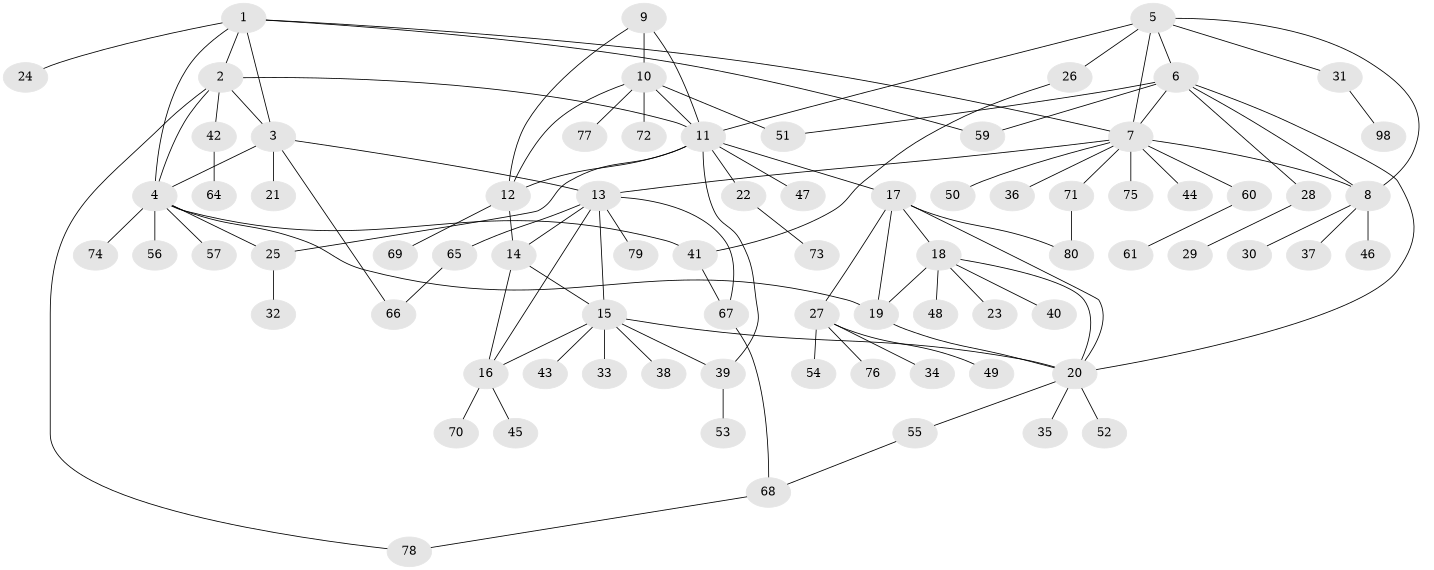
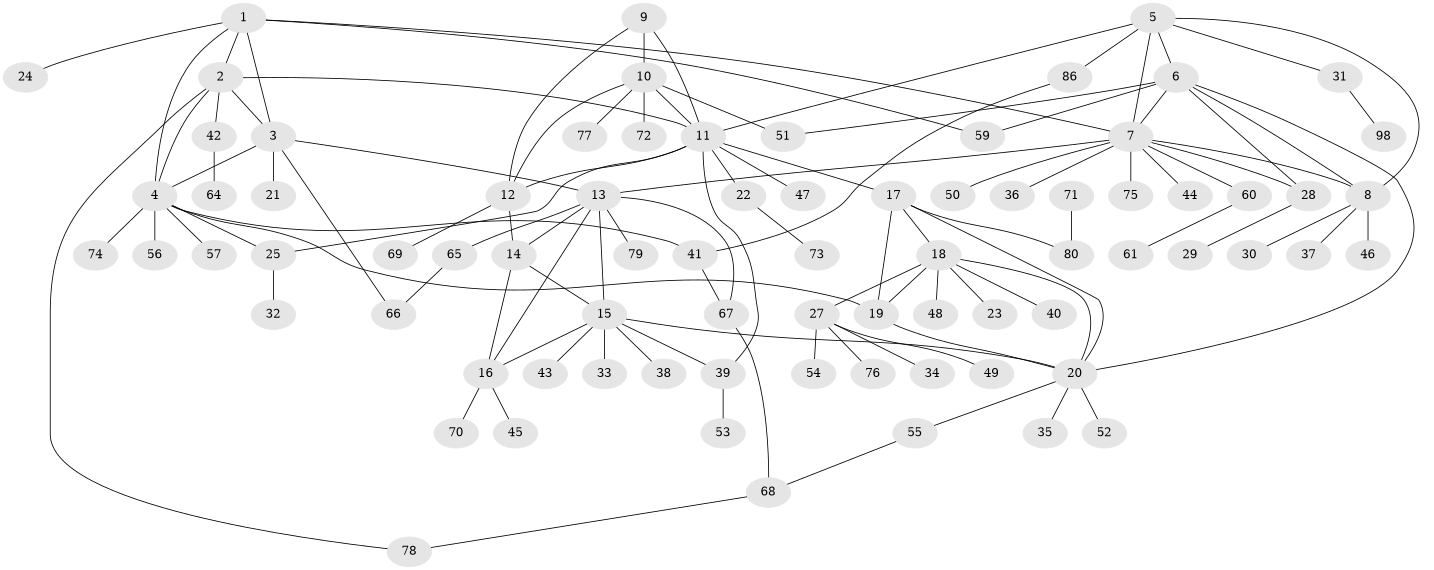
(1070, 77) -> (1070, 77)
(1101, 166) -> (1222, 162)
(856, 256) -> (874, 287)
